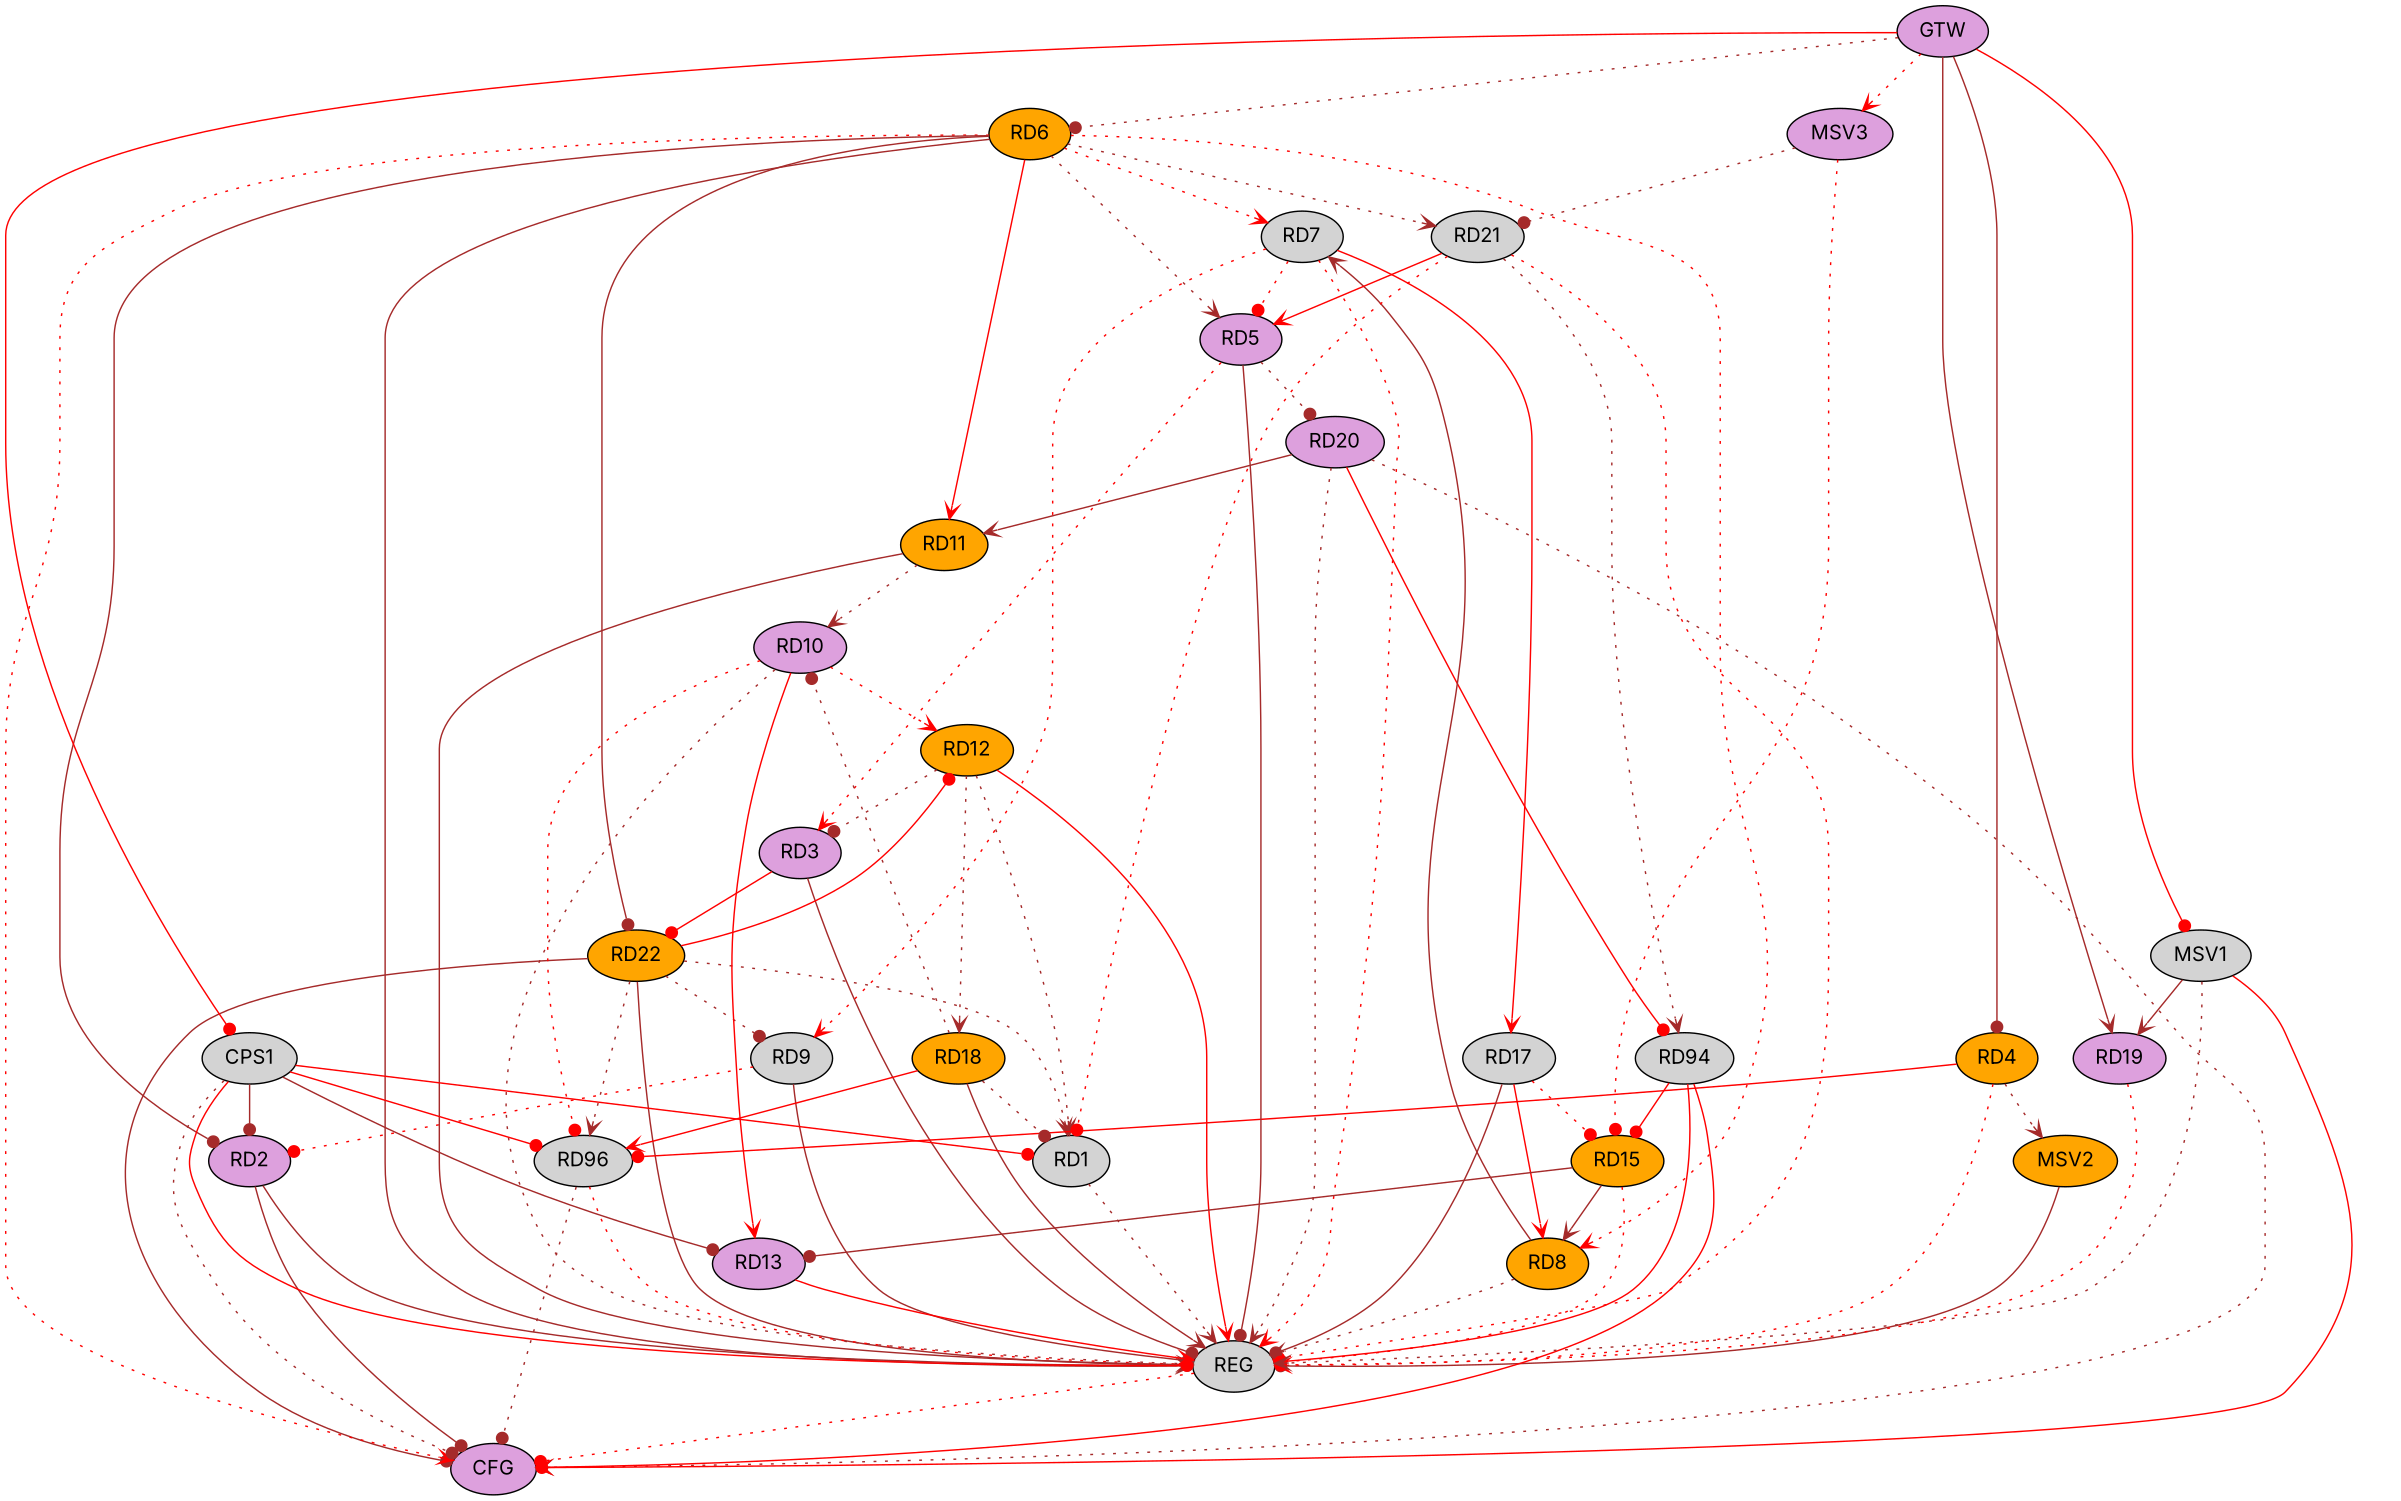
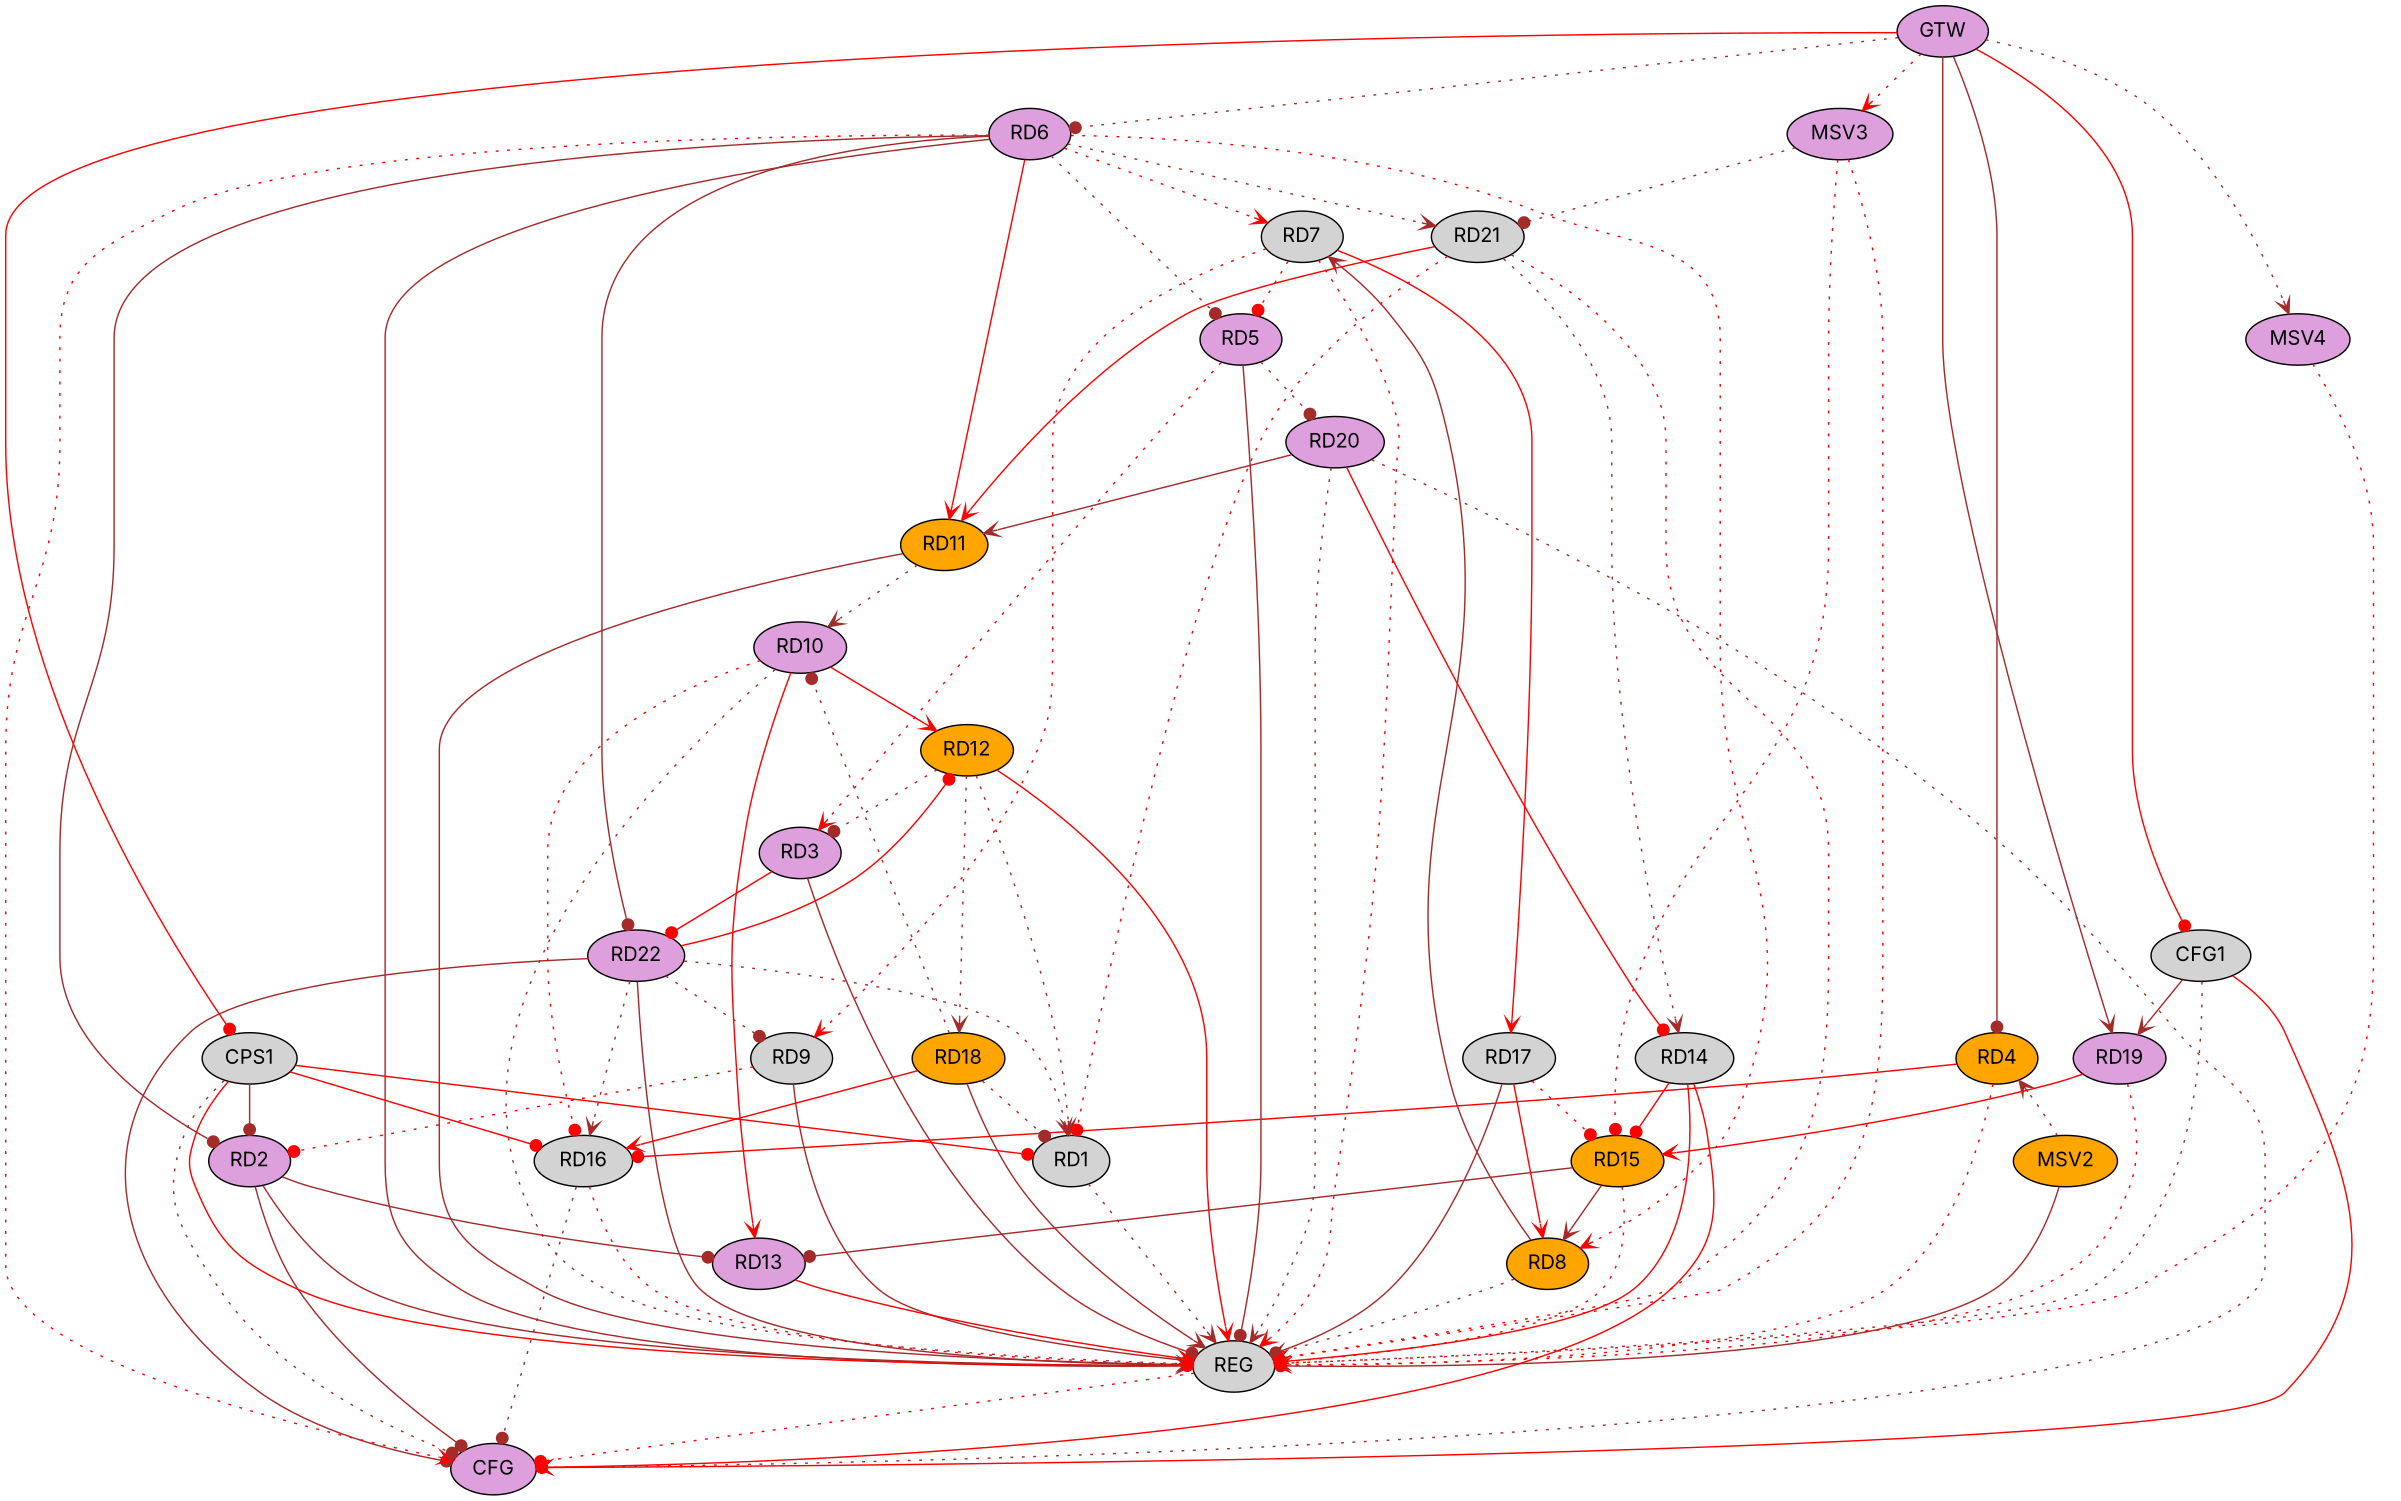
(1030, 134) -> (1030, 134)
(1131, 233) -> (1131, 233)
(1376, 281) -> (1171, 323)
none -> (2298, 339)
(877, 695) -> (877, 695)
(636, 956) -> (636, 956)
(2201, 956) -> (2201, 956)
none -> (1883, 973)
(1685, 1058) -> (1685, 1058)
(2019, 1105) -> (2043, 1113)
none -> (1881, 1121)
(583, 1161) -> (583, 1161)
(490, 1174) -> (490, 1226)
